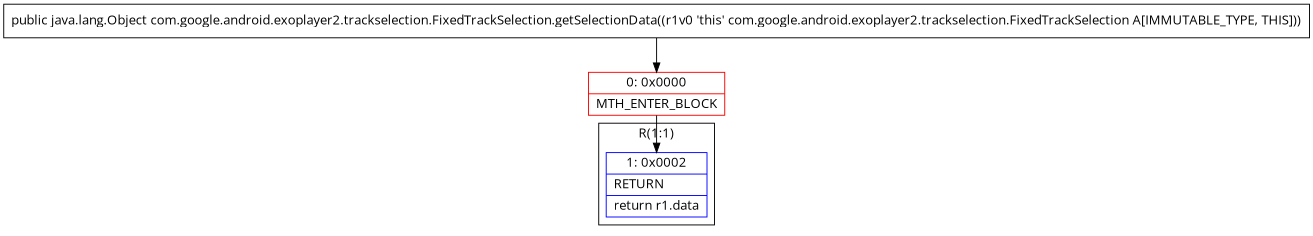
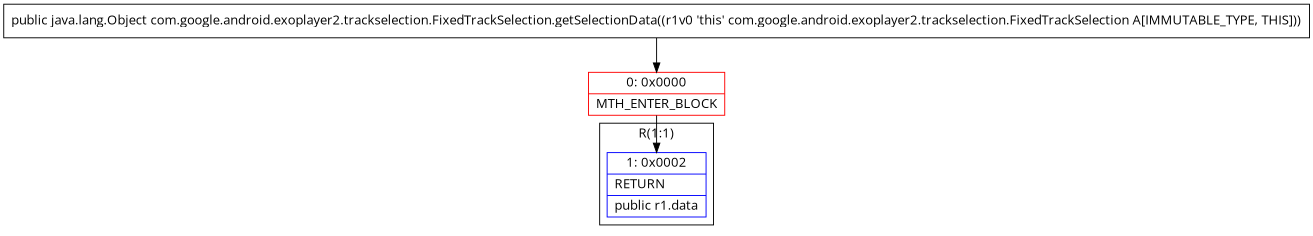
(657, 206) -> (657, 206)
